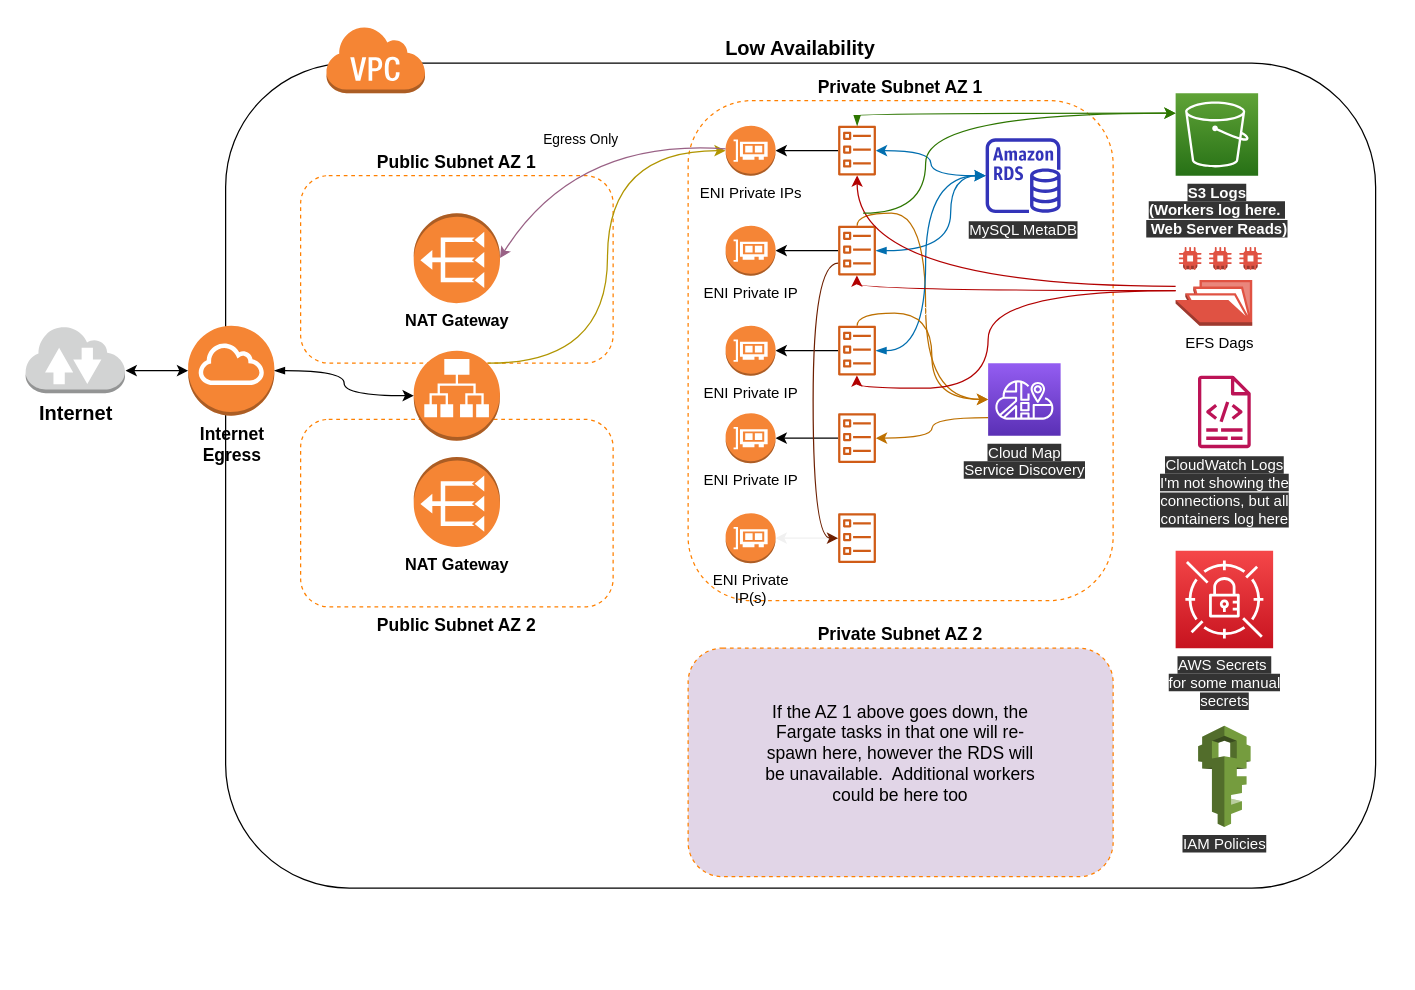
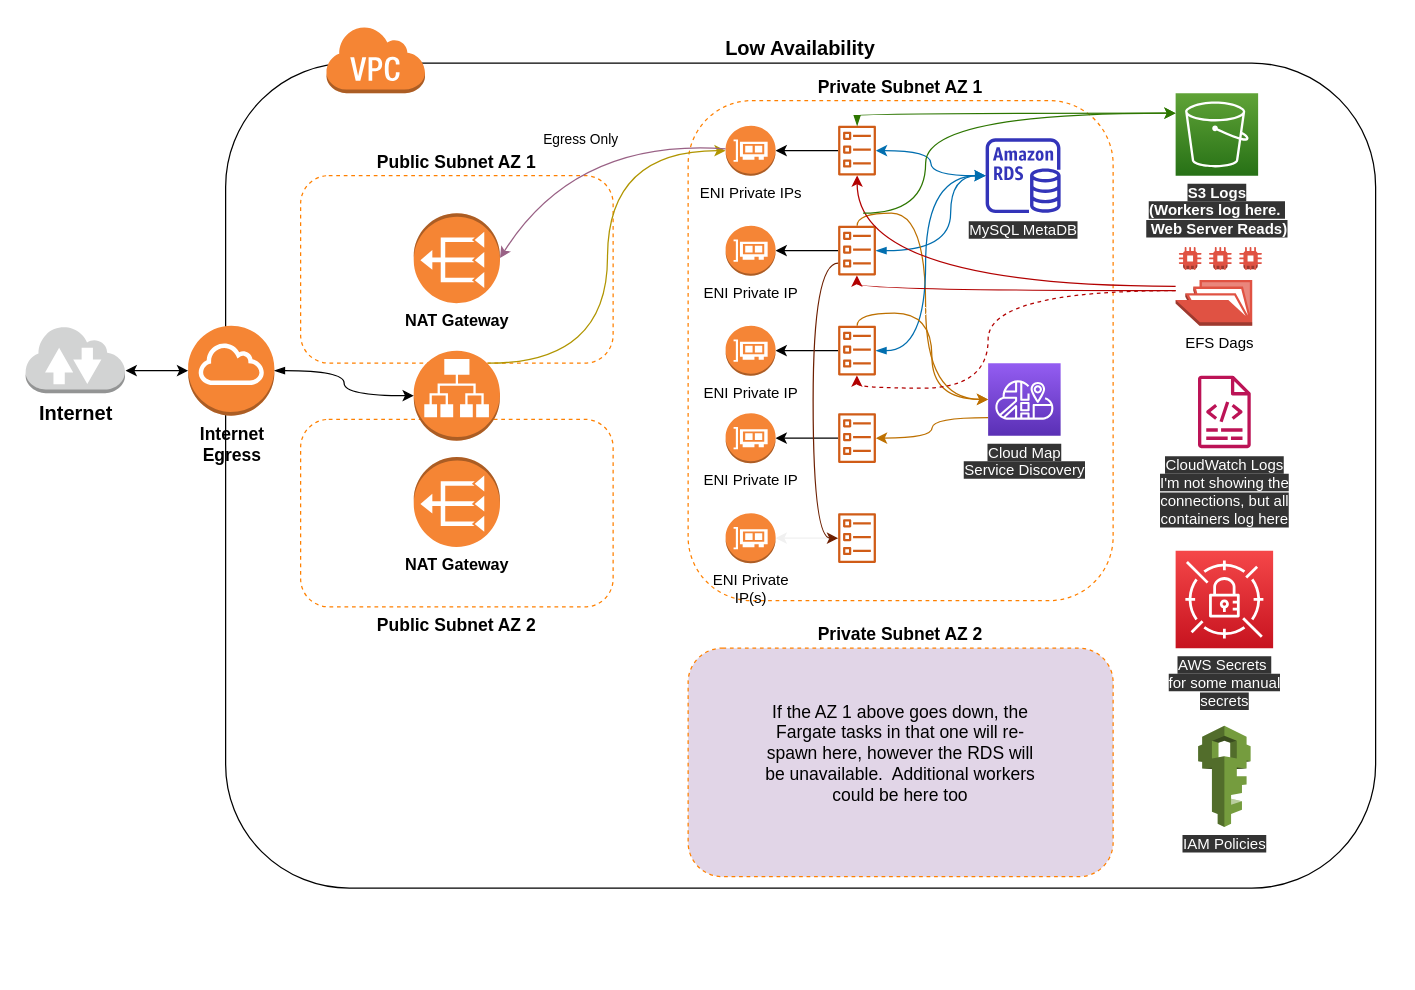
(1021, 307) -> (1021, 307)
